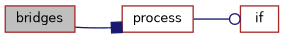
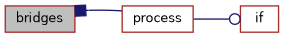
(92, 28) -> (105, 10)
